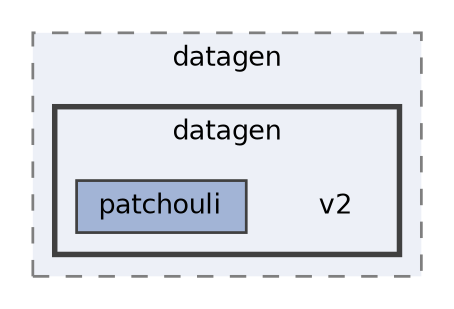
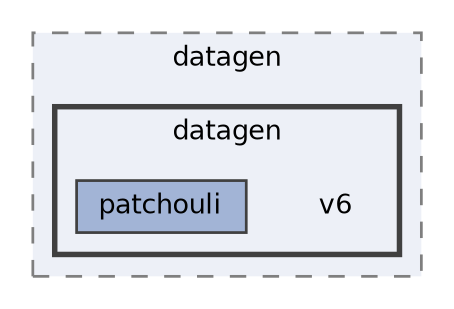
(337, 207) -> (337, 207)
